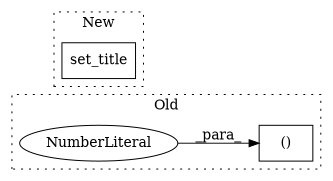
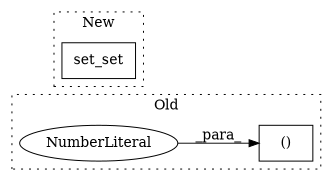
(99, 61) -> (99, 61)
